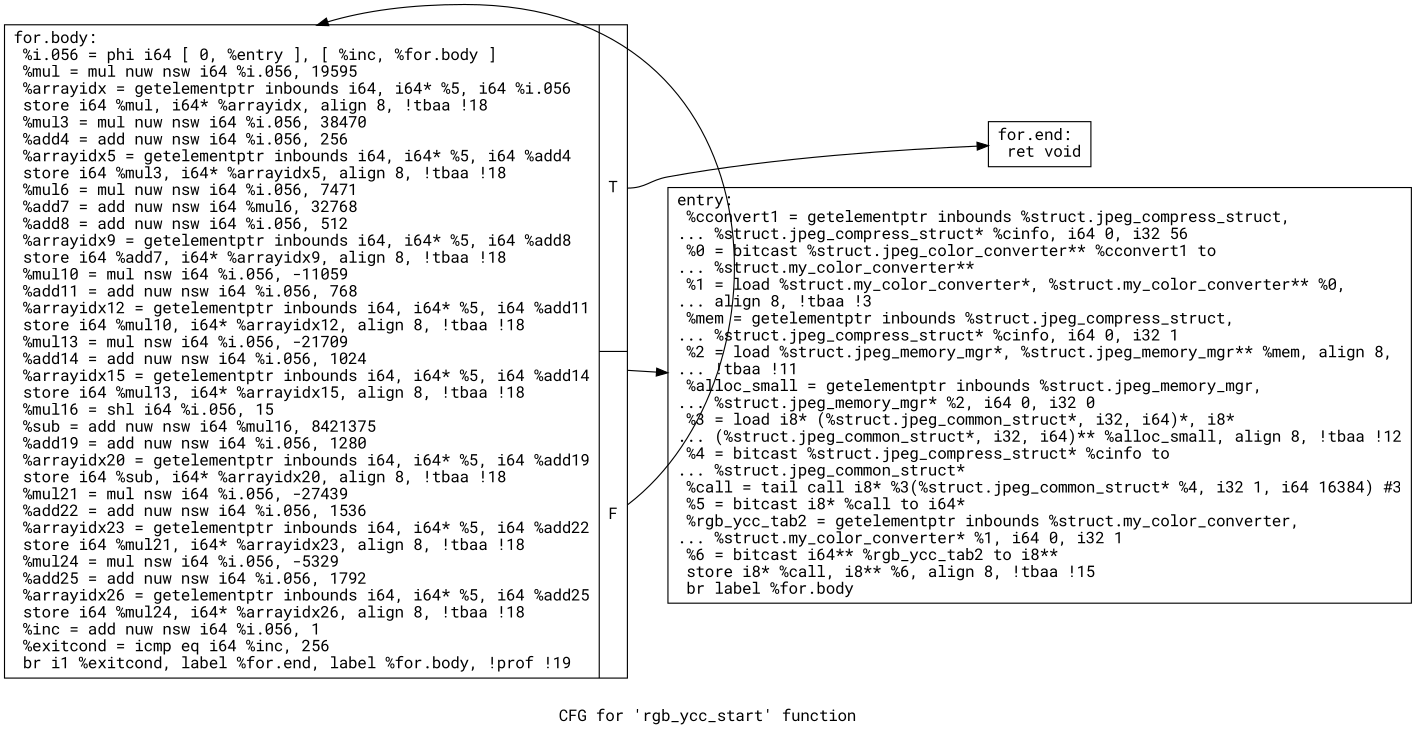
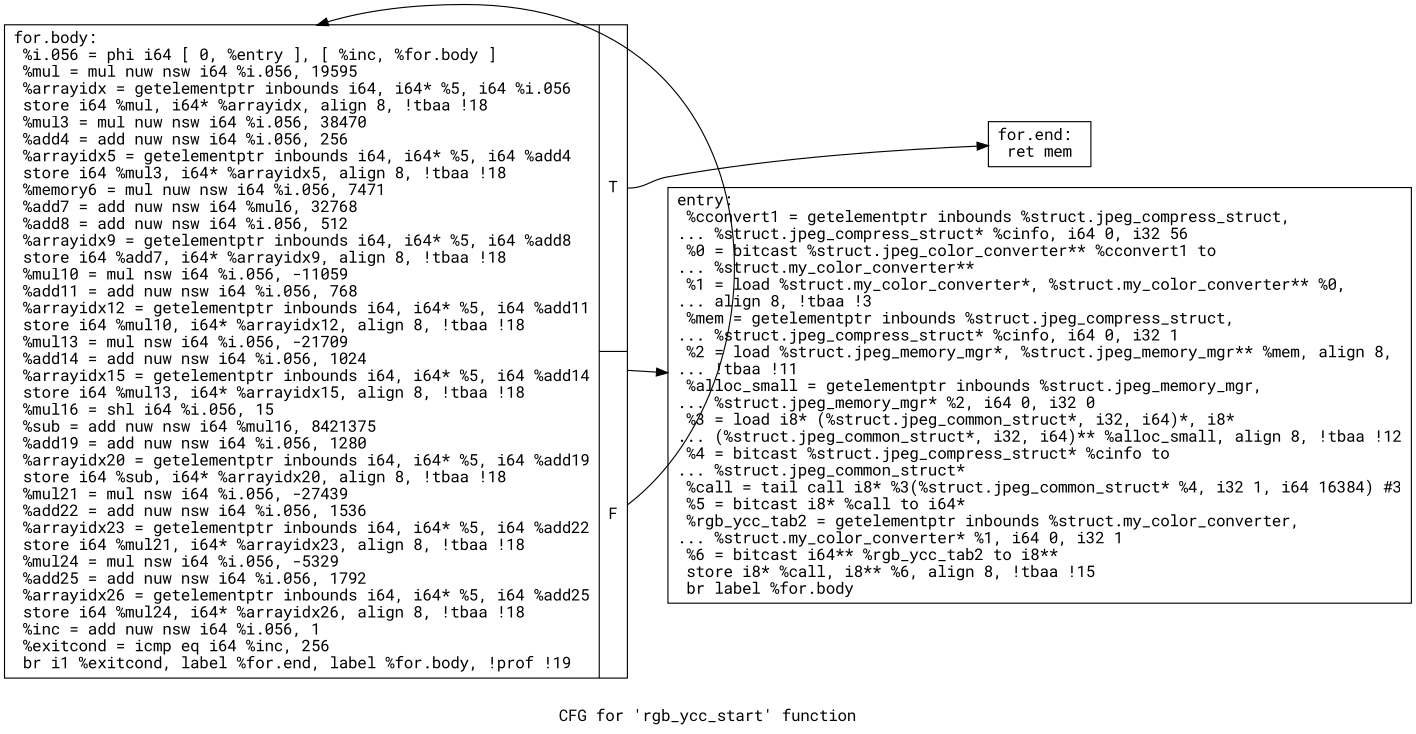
(1040, 152) -> (1035, 152)
(186, 190) -> (200, 190)
